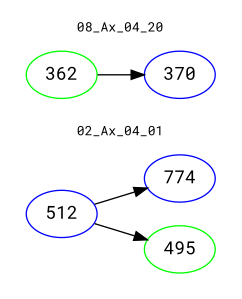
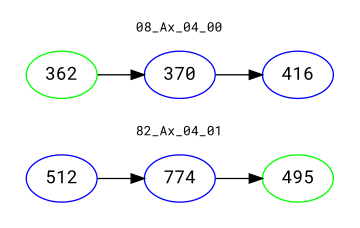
(121, 28) -> (180, 28)
none -> (298, 75)
(121, 132) -> (180, 132)
(115, 230) -> (232, 178)
